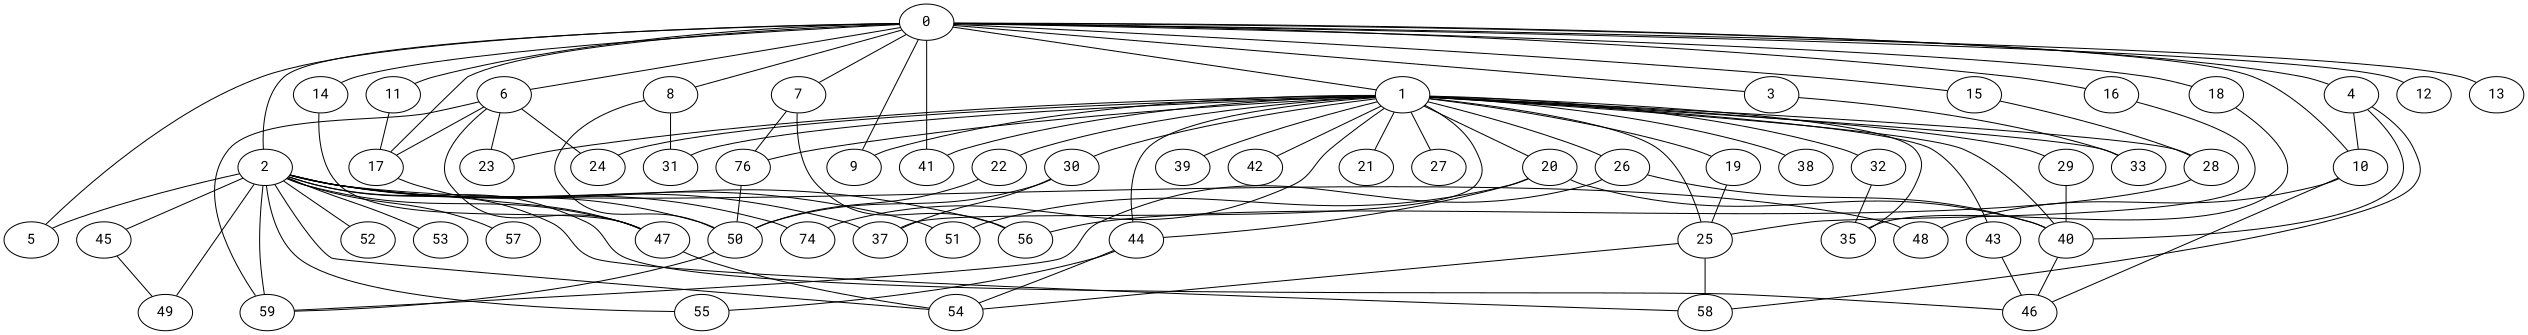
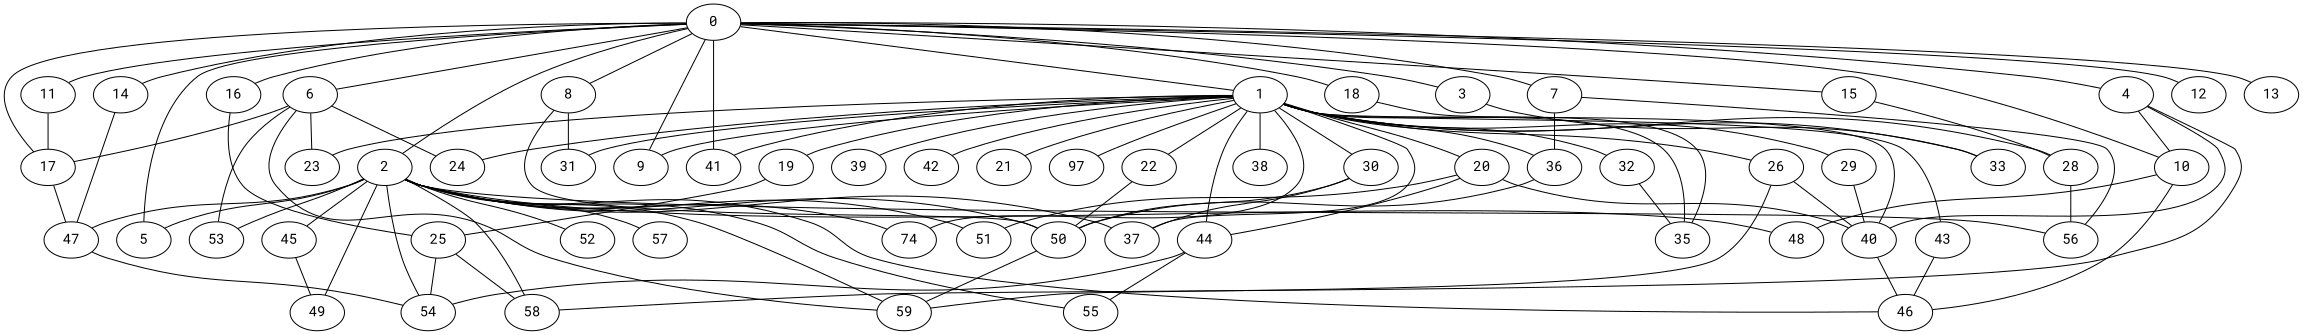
(1656, 148) -> none
(743, 167) -> (1555, 167)
(1439, 167) -> (1077, 167)
(452, 187) -> (239, 155)
